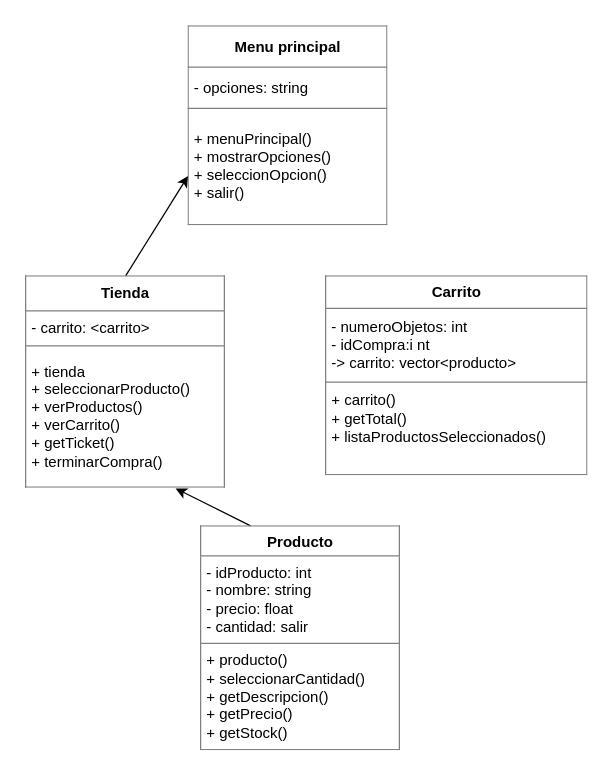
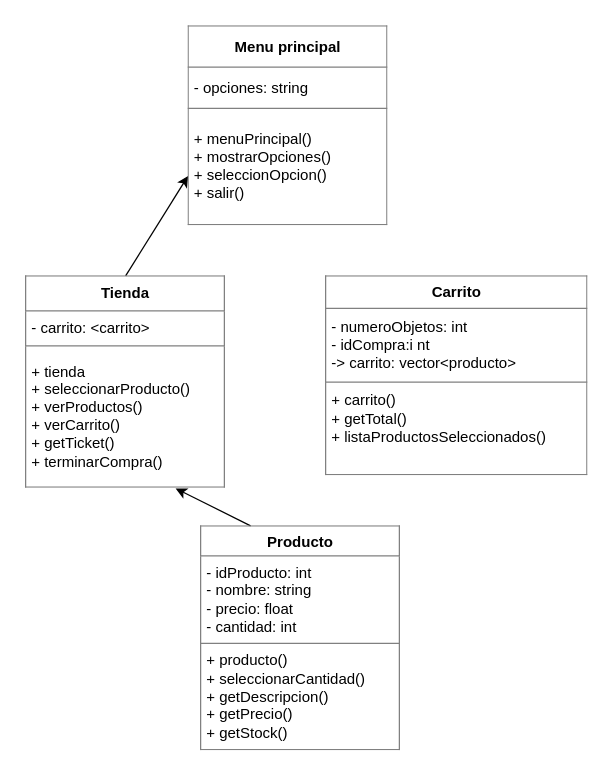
(289, 616) -> (289, 616)
